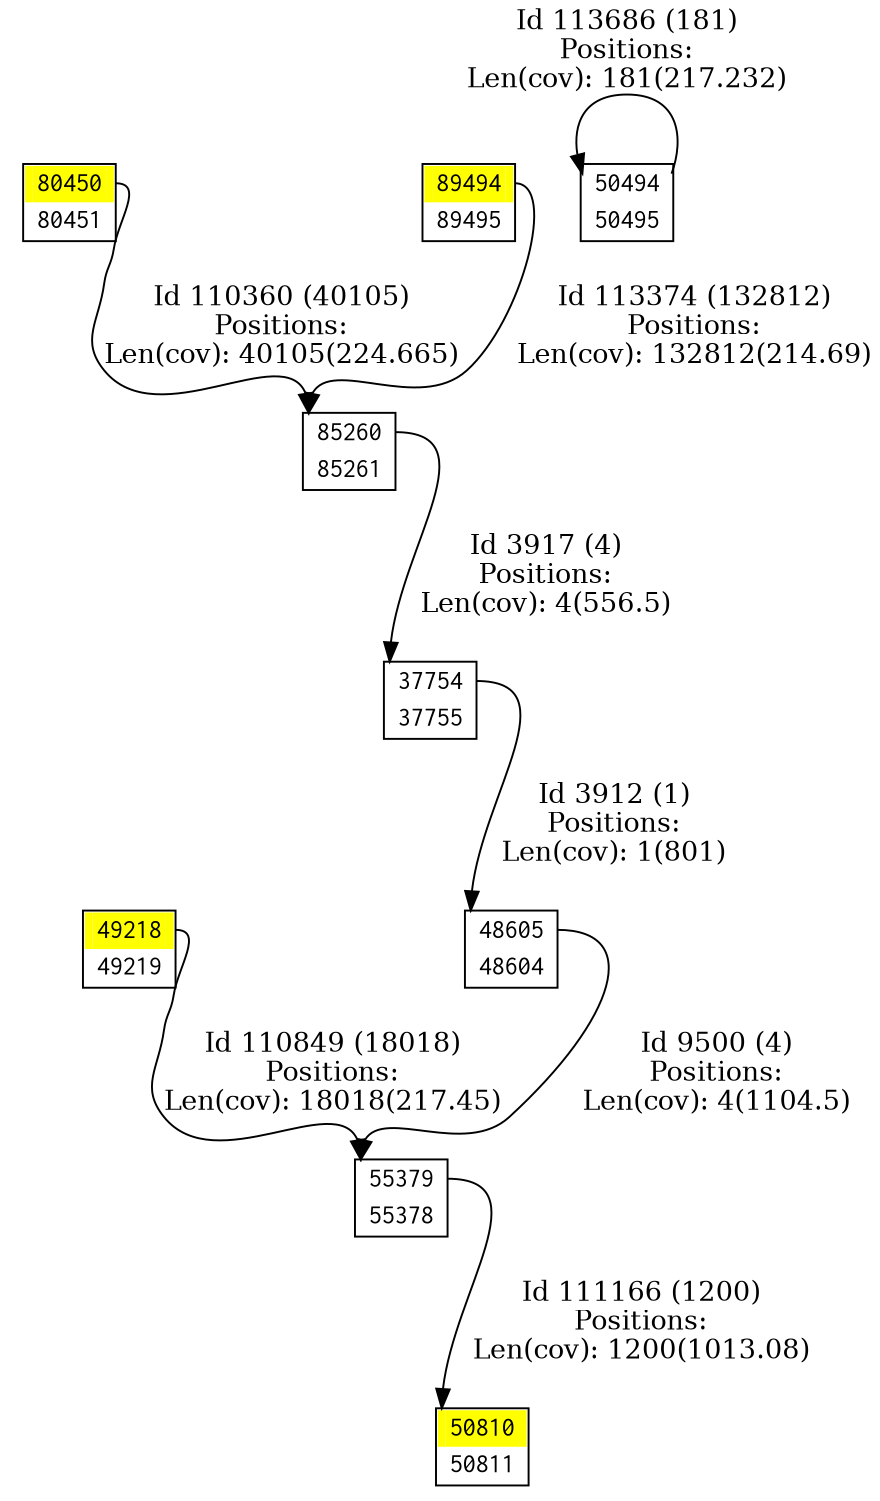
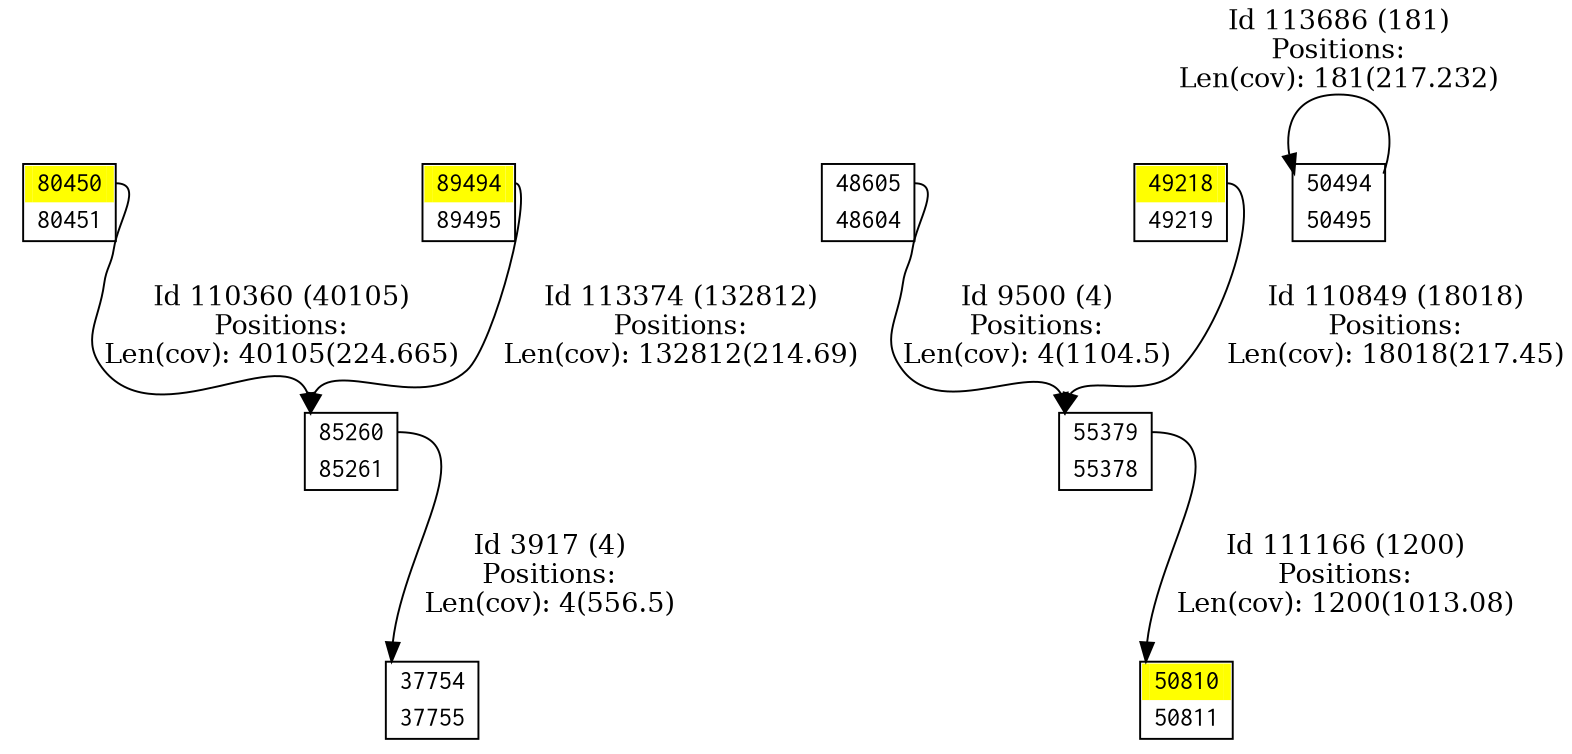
(506, 773) -> none
